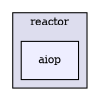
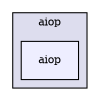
(50, 23) -> (50, 23)
